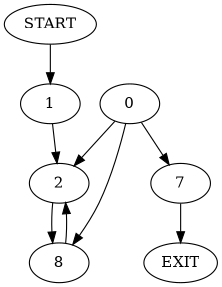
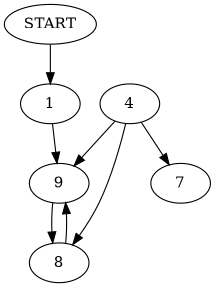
(130, 104) -> (130, 104)
(59, 183) -> (59, 183)
(181, 263) -> none
